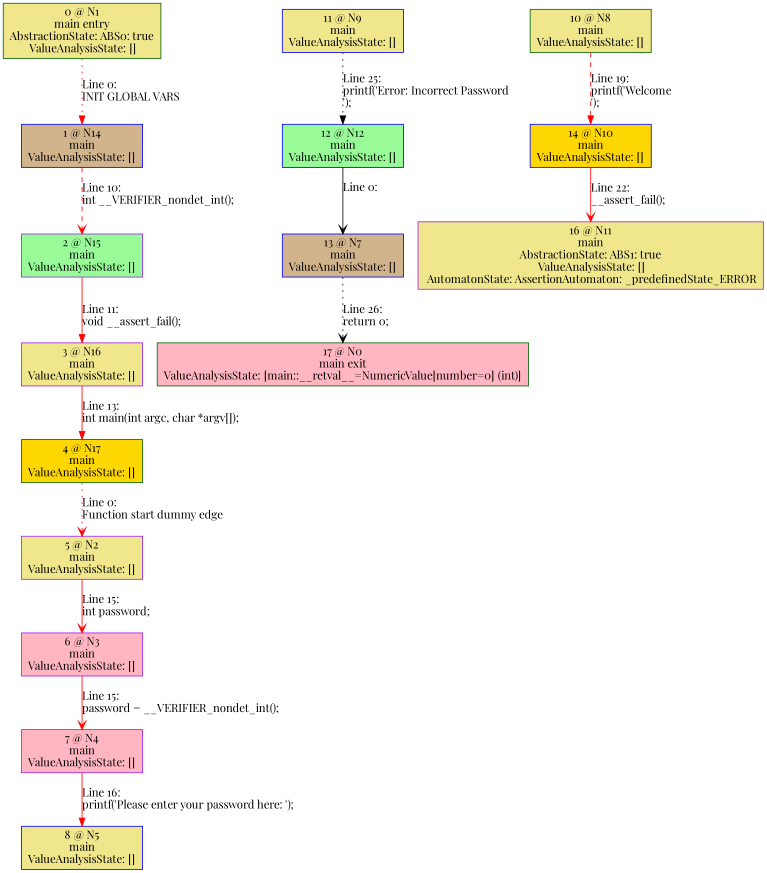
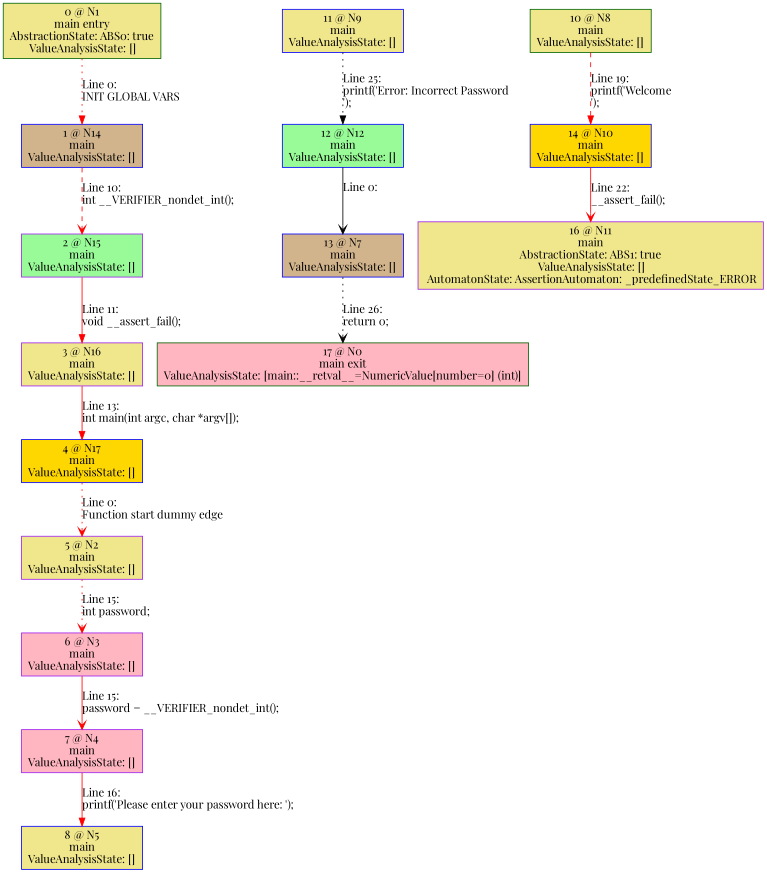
(82, 461) -> (82, 461)
(82, 602) -> (82, 602)
